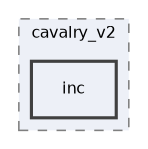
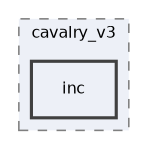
(74, 34) -> (74, 34)
